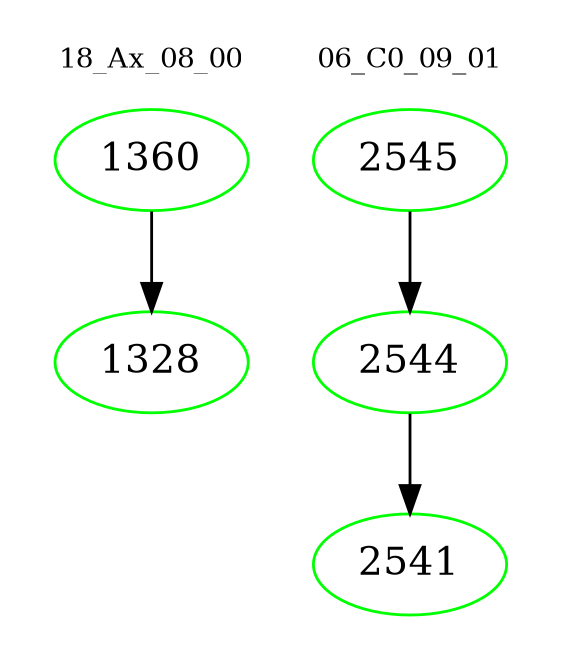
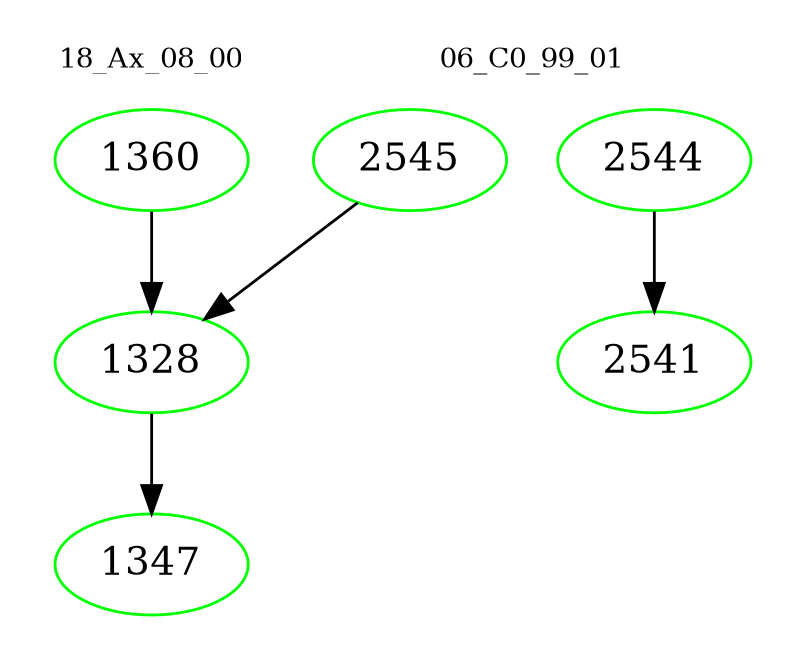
(410, 60) -> (532, 60)
(410, 247) -> (309, 240)
none -> (152, 564)
